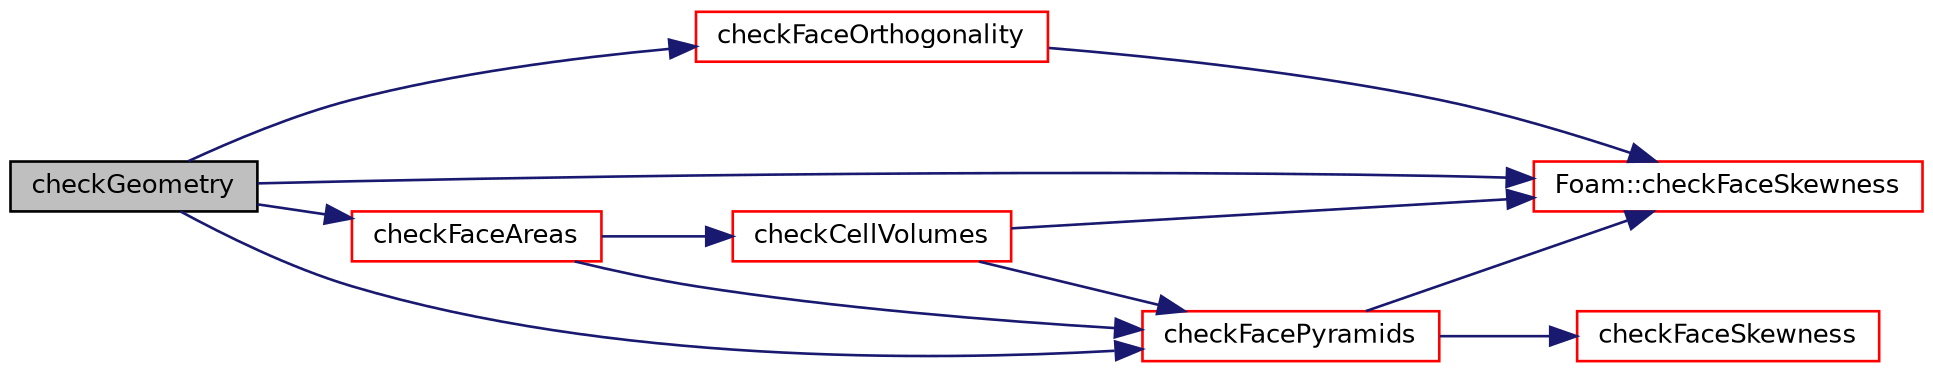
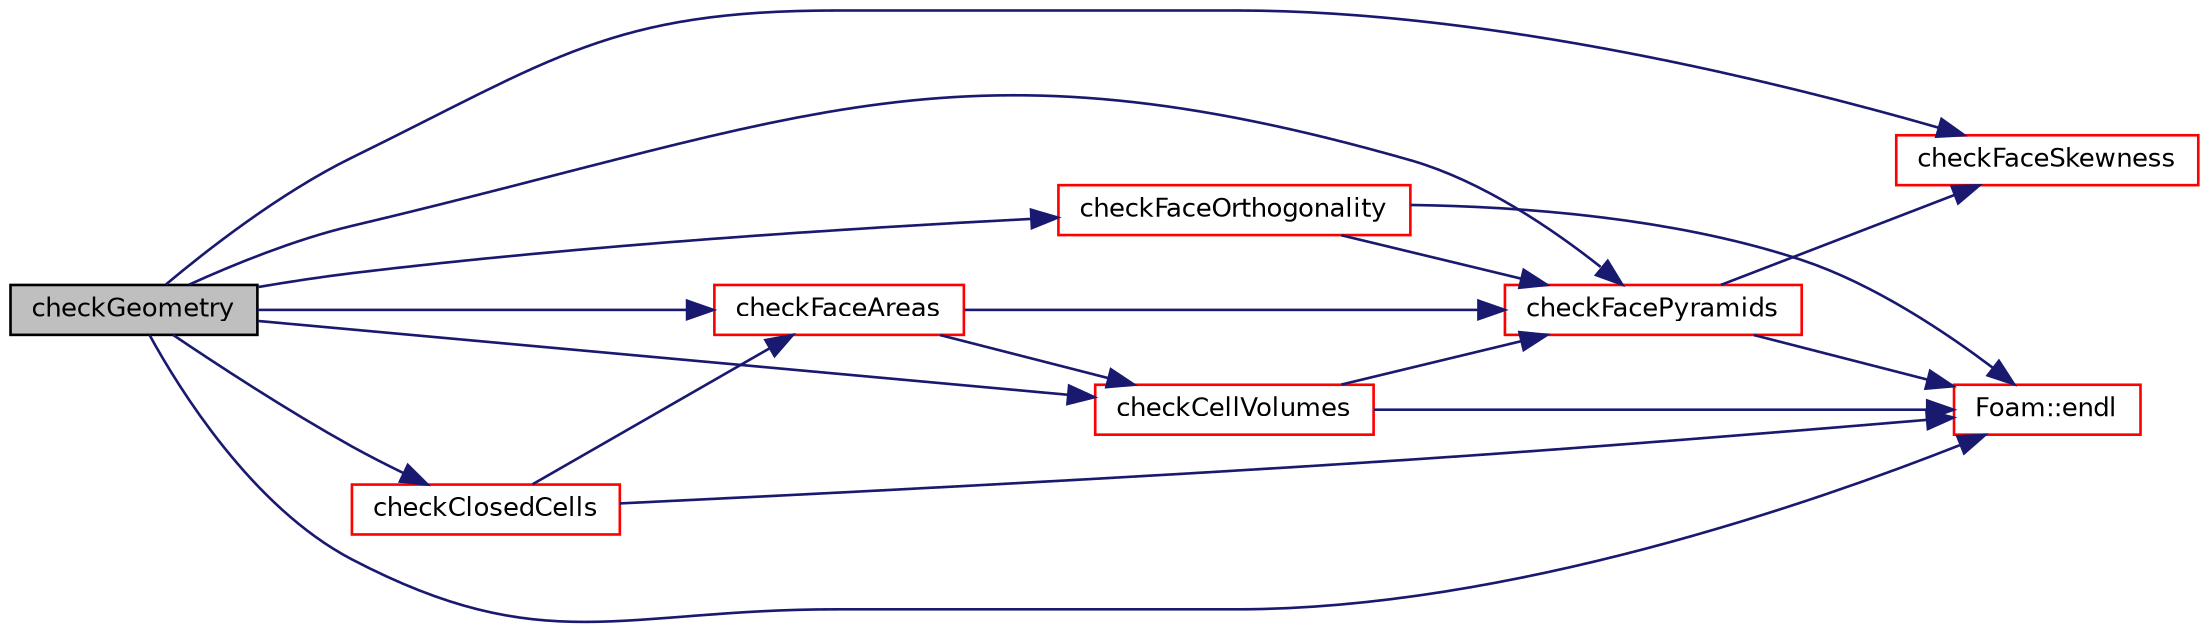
none -> (1024, 11)
(1728, 186) -> (2047, 410)
none -> (1431, 257)
none -> (663, 358)
none -> (486, 510)
